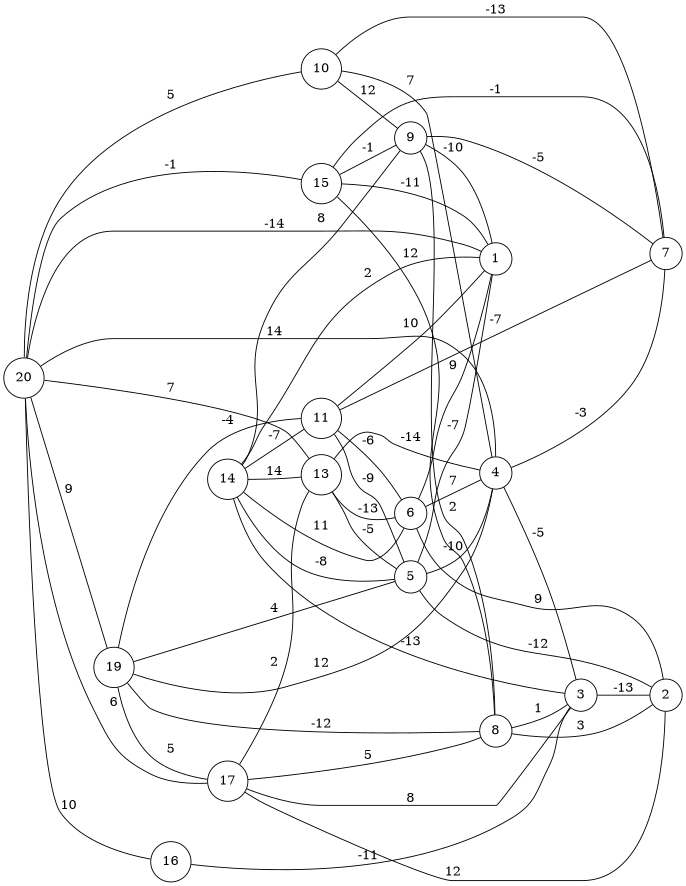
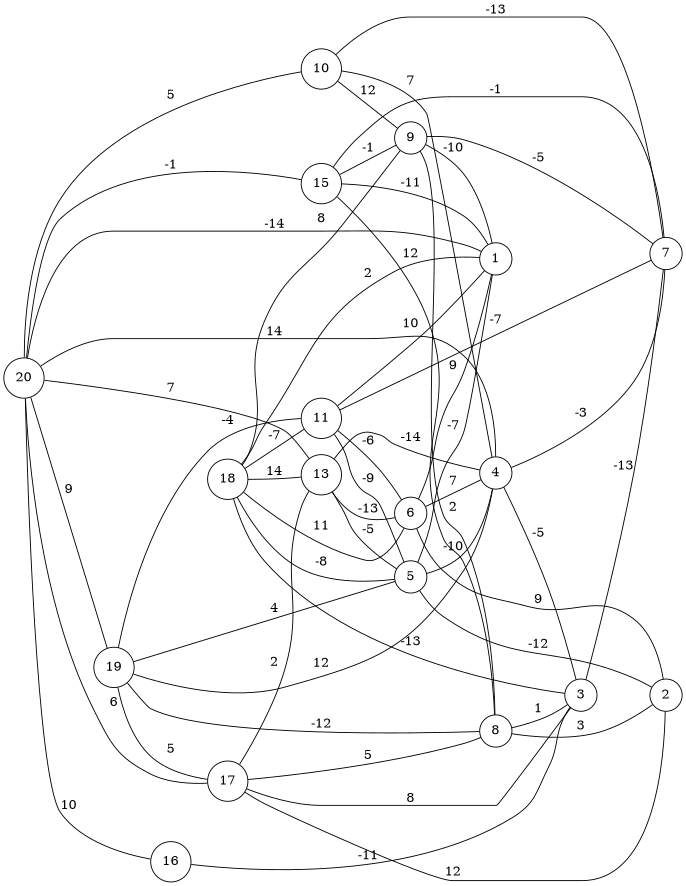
(228, 479) -> (228, 479)
(623, 695) -> (633, 476)
